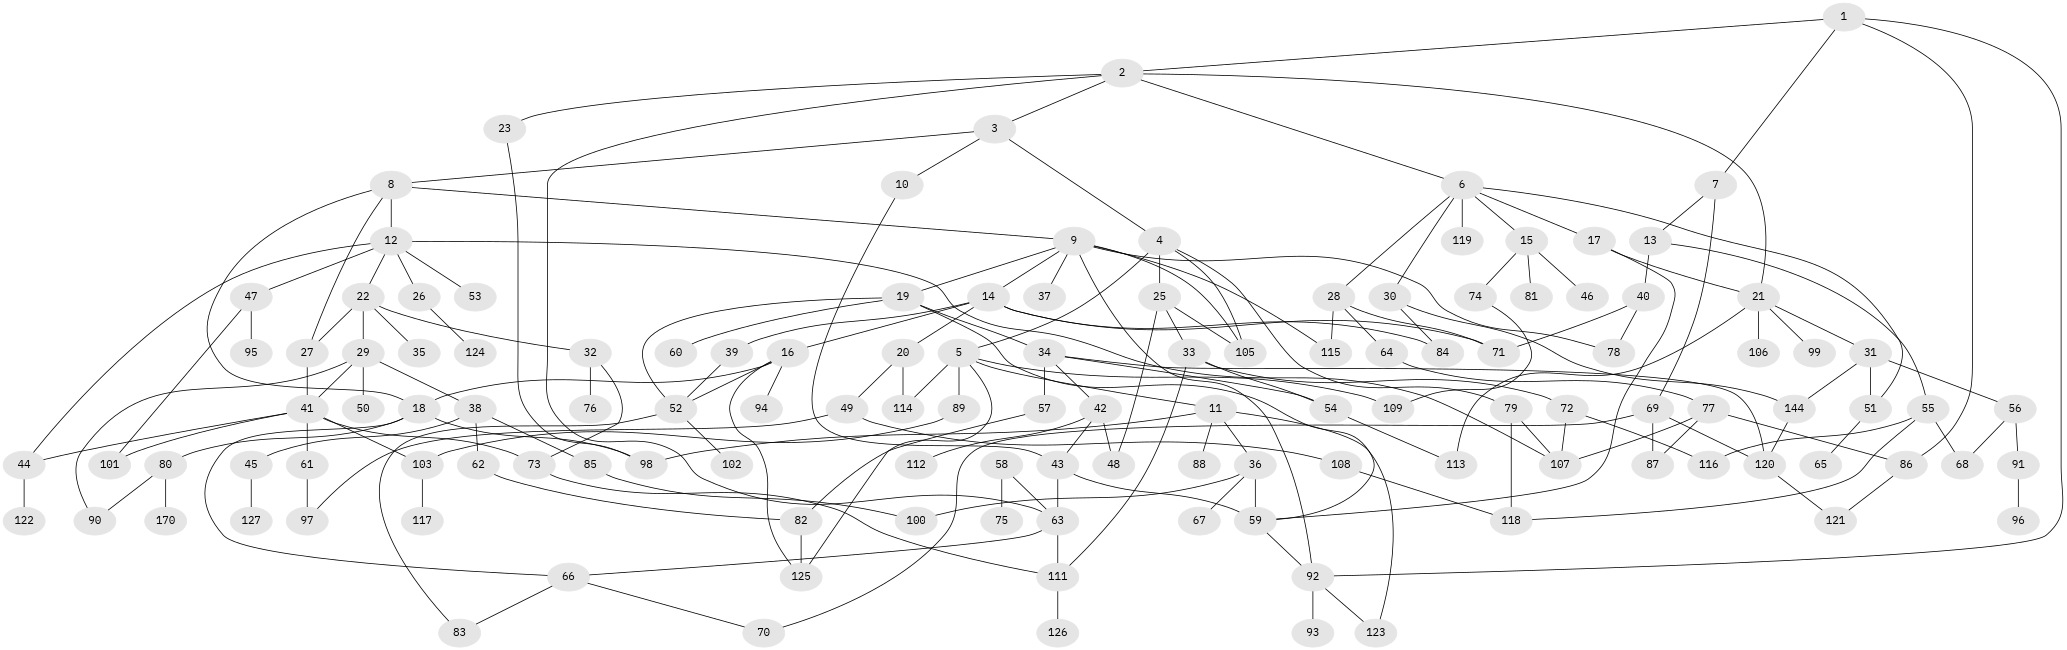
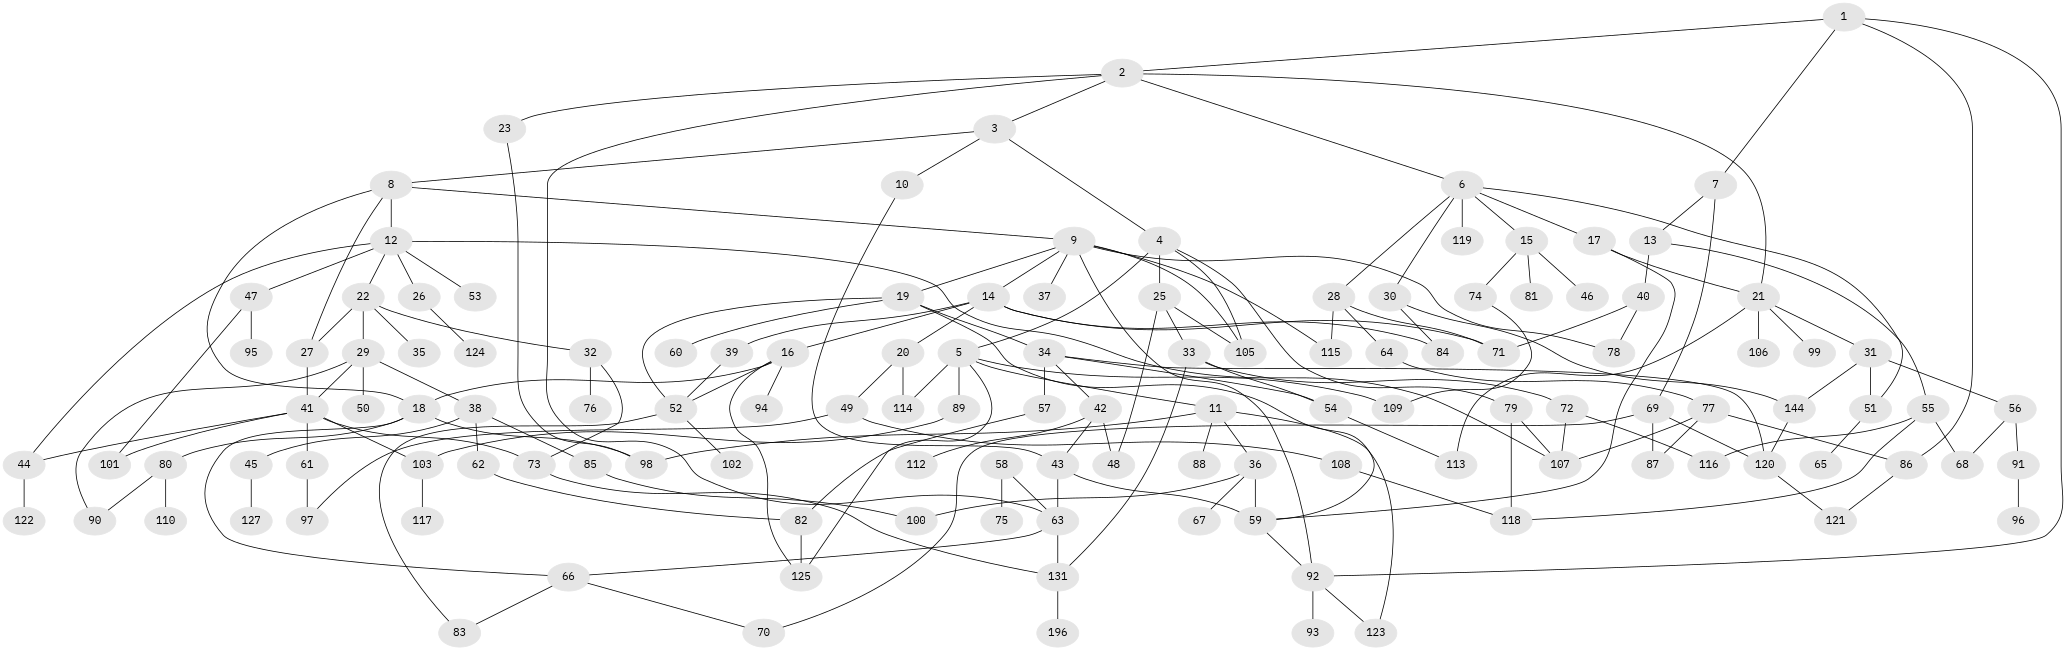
(166, 521) -> (166, 521)
(1058, 577) -> (1058, 577)
(1058, 633) -> (1058, 633)
